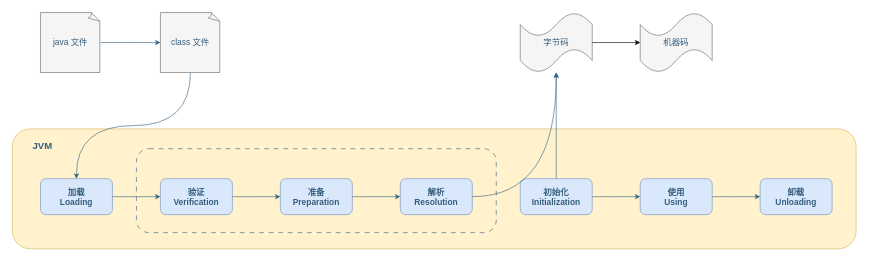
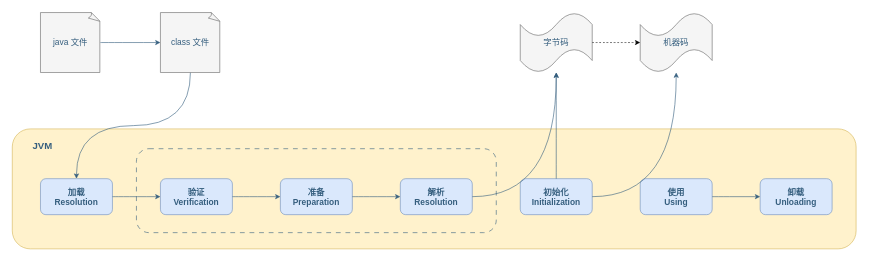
(614, 42) -> (614, 42)
(77, 197) -> (77, 197)
(621, 197) -> (660, 158)
